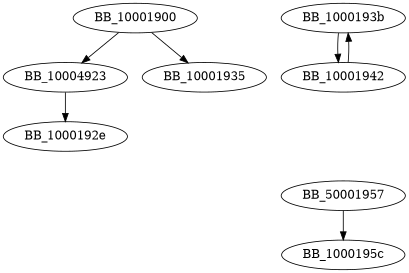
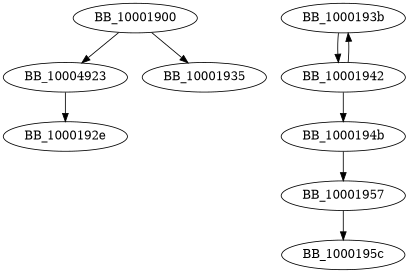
none -> (343, 136)
(343, 196) -> (343, 196)
